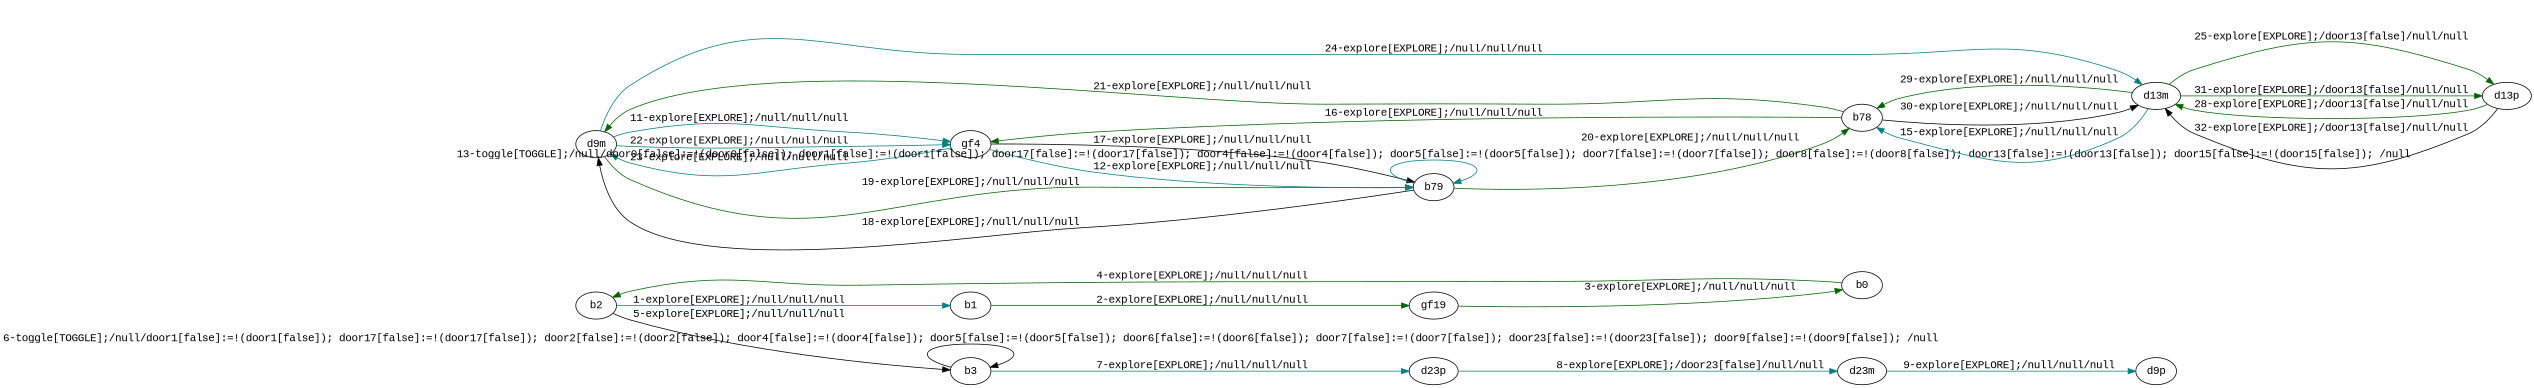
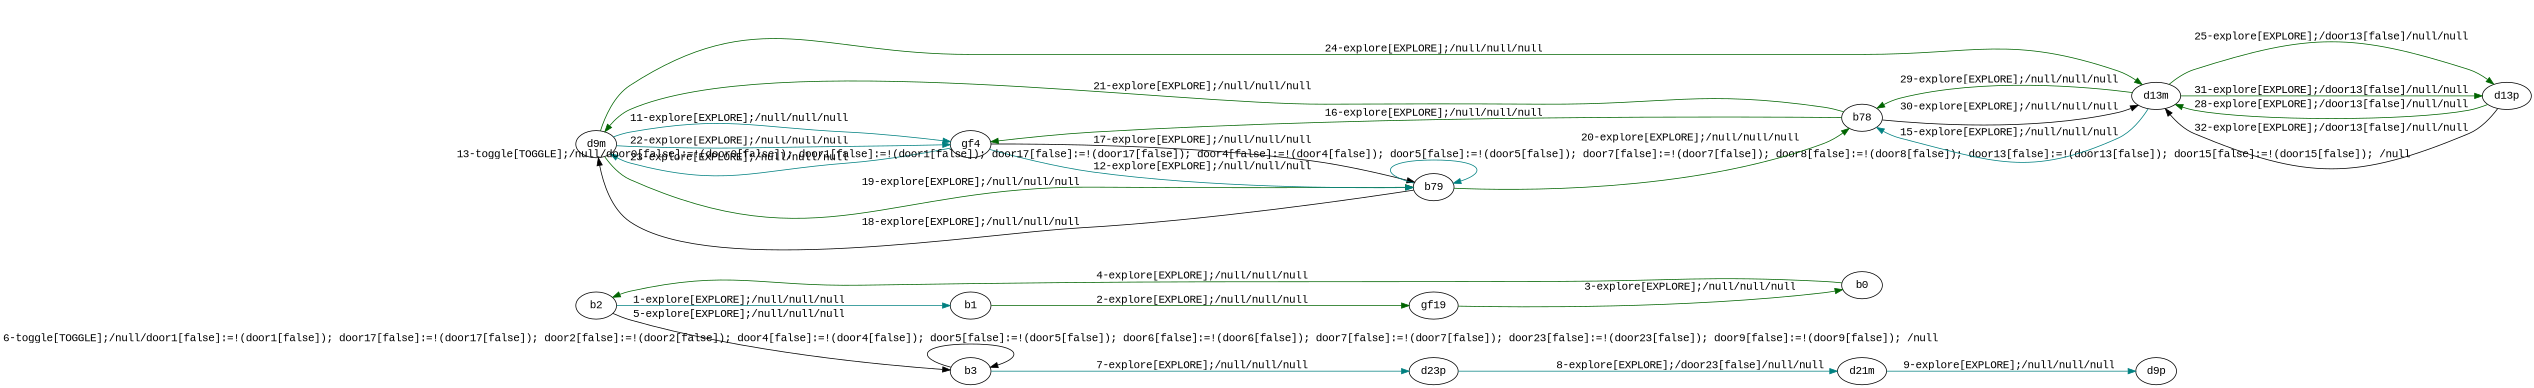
(1353, 54) -> (1353, 54)
(1862, 371) -> (1862, 371)
